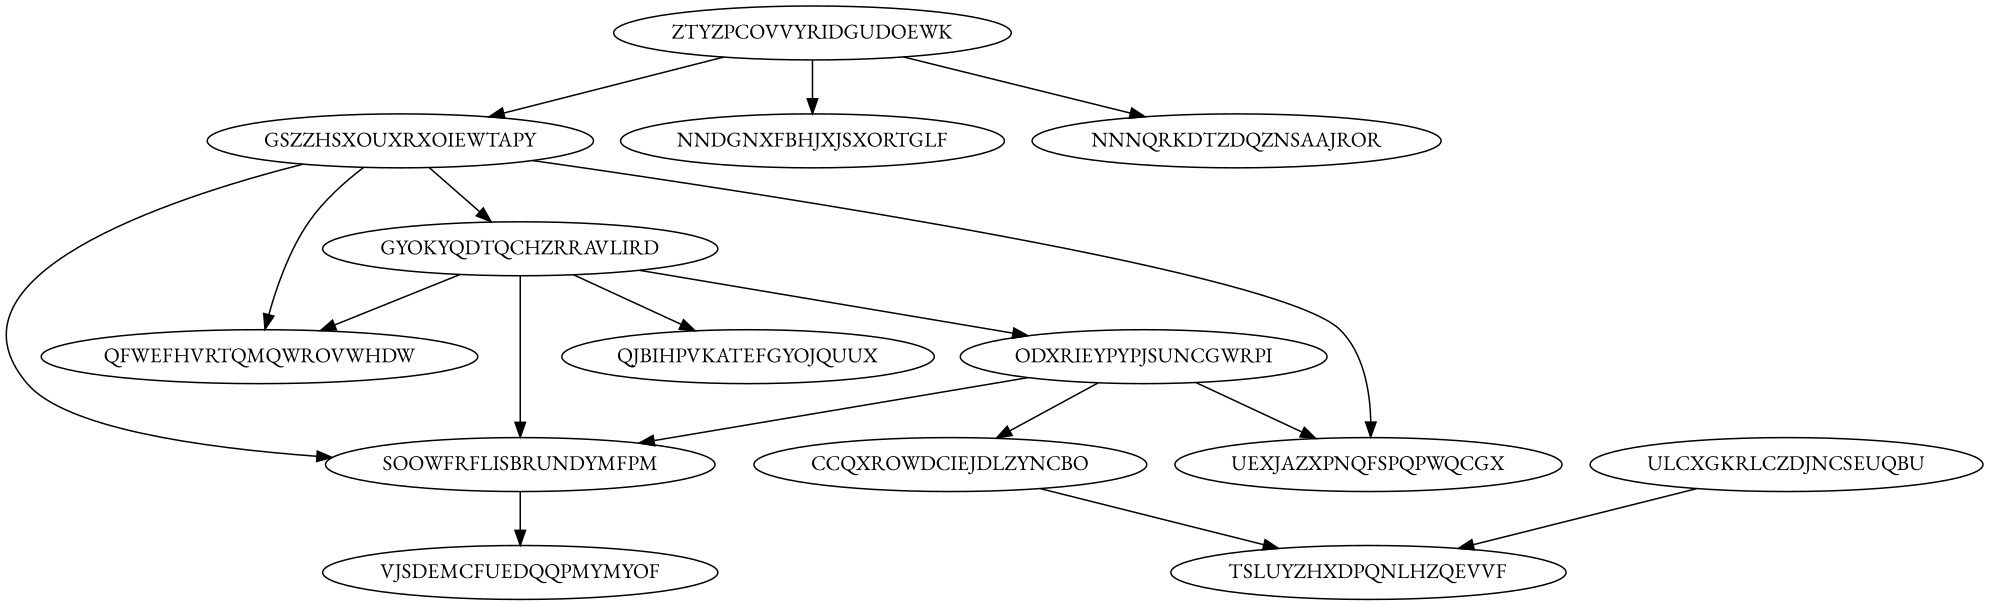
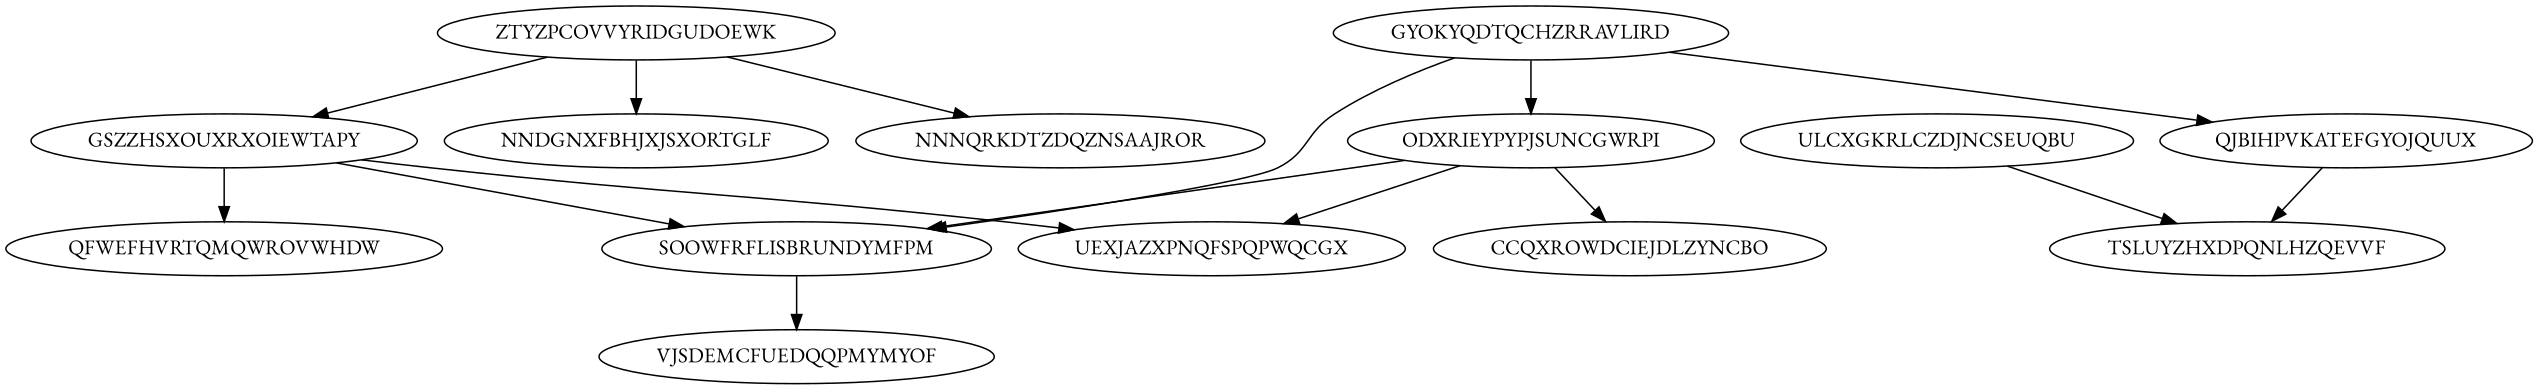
(454, 190) -> none
(397, 300) -> none
(1152, 517) -> (2302, 189)
